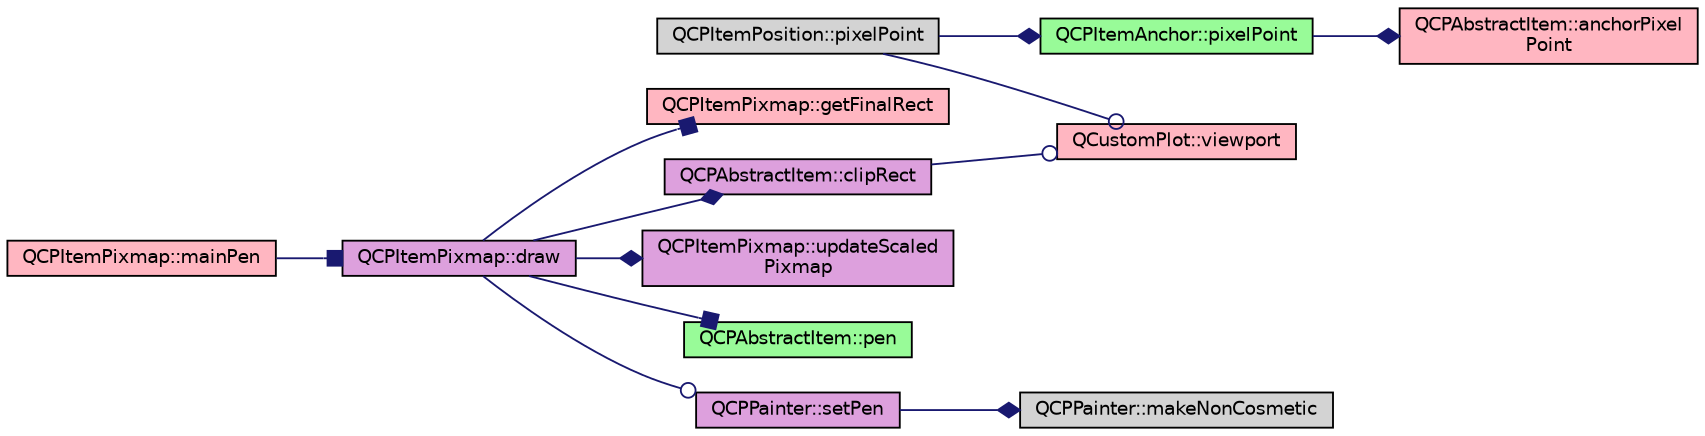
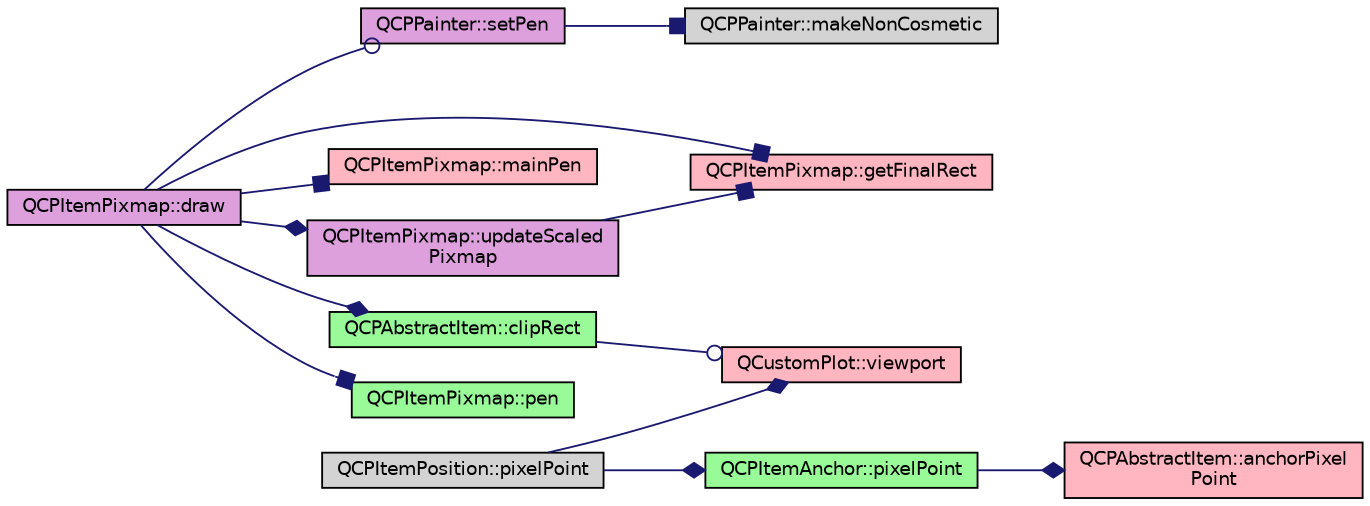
(997, 84) -> (658, 424)
(798, 177) -> (463, 330)
none -> (668, 207)
(300, 258) -> (275, 189)
(798, 340) -> (463, 400)
(949, 410) -> (615, 26)
